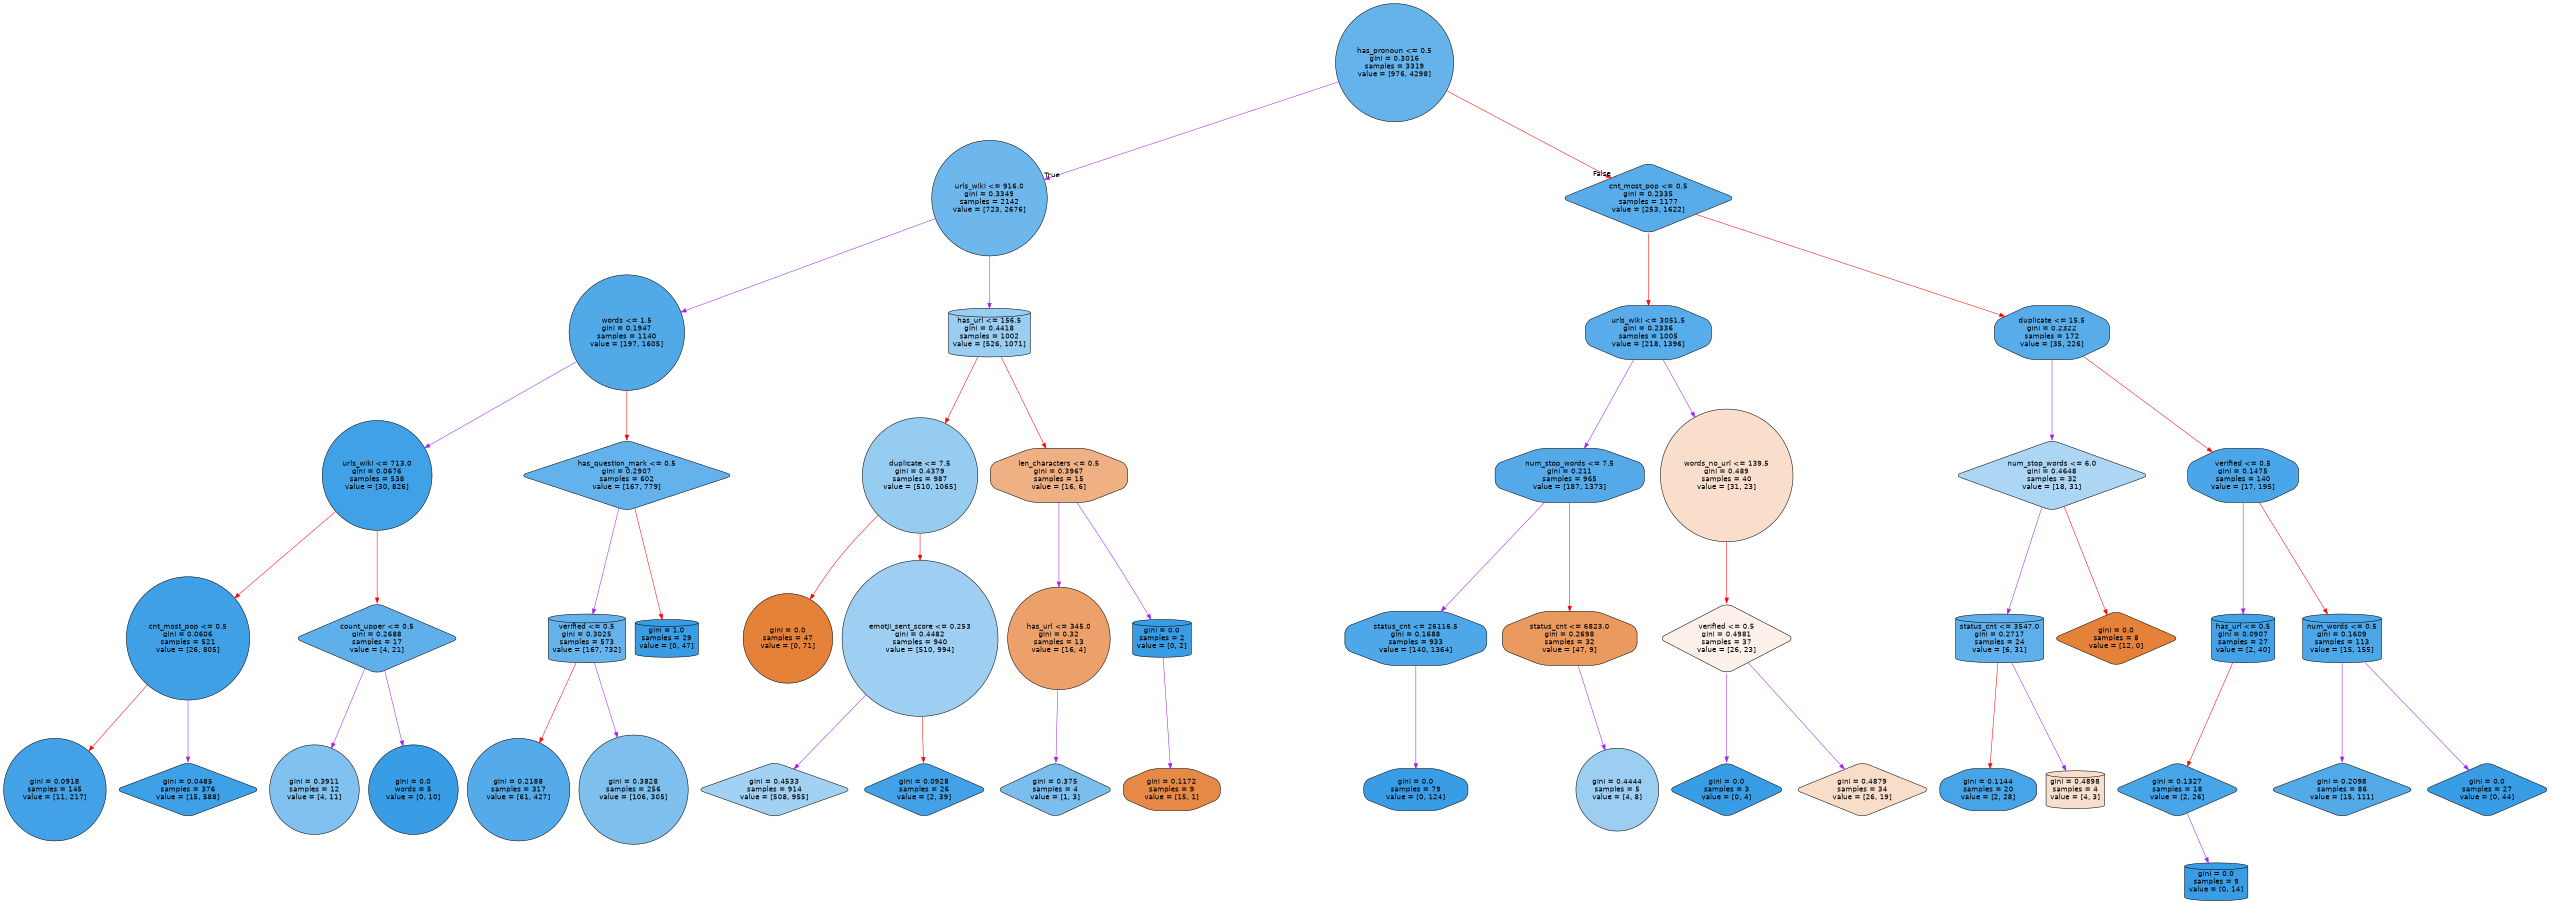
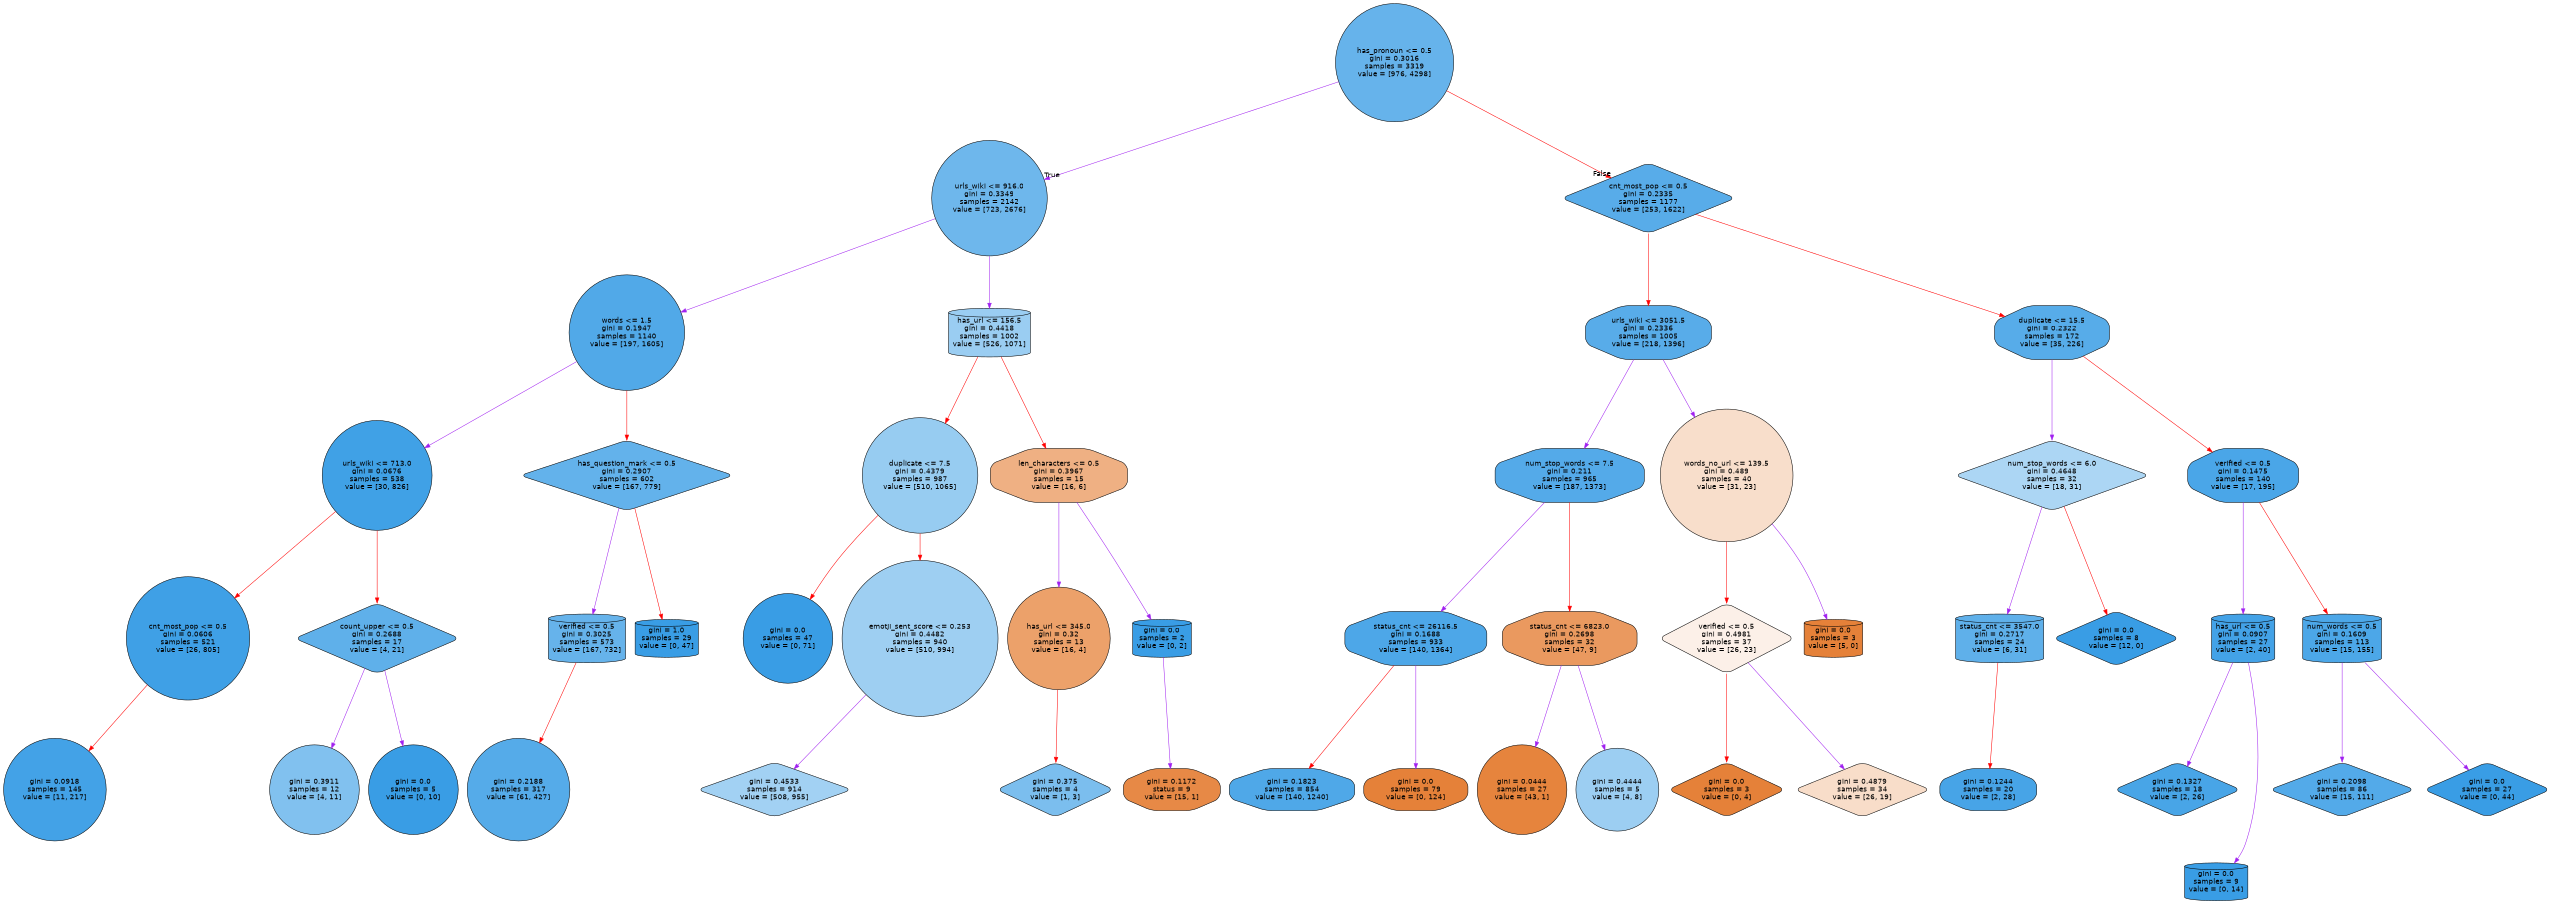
(788, 638) -> (788, 638)
none -> (1833, 638)
(2116, 638) -> (2116, 638)
(2211, 712) -> (2211, 712)
(1727, 715) -> (1727, 715)
(1057, 723) -> (1057, 723)
(188, 790) -> none
(413, 790) -> (413, 790)
(634, 790) -> none
(924, 790) -> none
(1172, 790) -> (1172, 790)
none -> (1292, 790)
(1416, 790) -> (1416, 790)
none -> (1522, 790)
(1727, 790) -> (1727, 790)
(1988, 790) -> (1988, 790)
(2075, 790) -> none
(2197, 835) -> (2258, 762)
